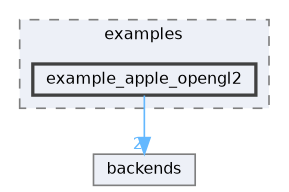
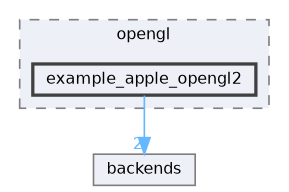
(144, 35) -> (144, 35)
